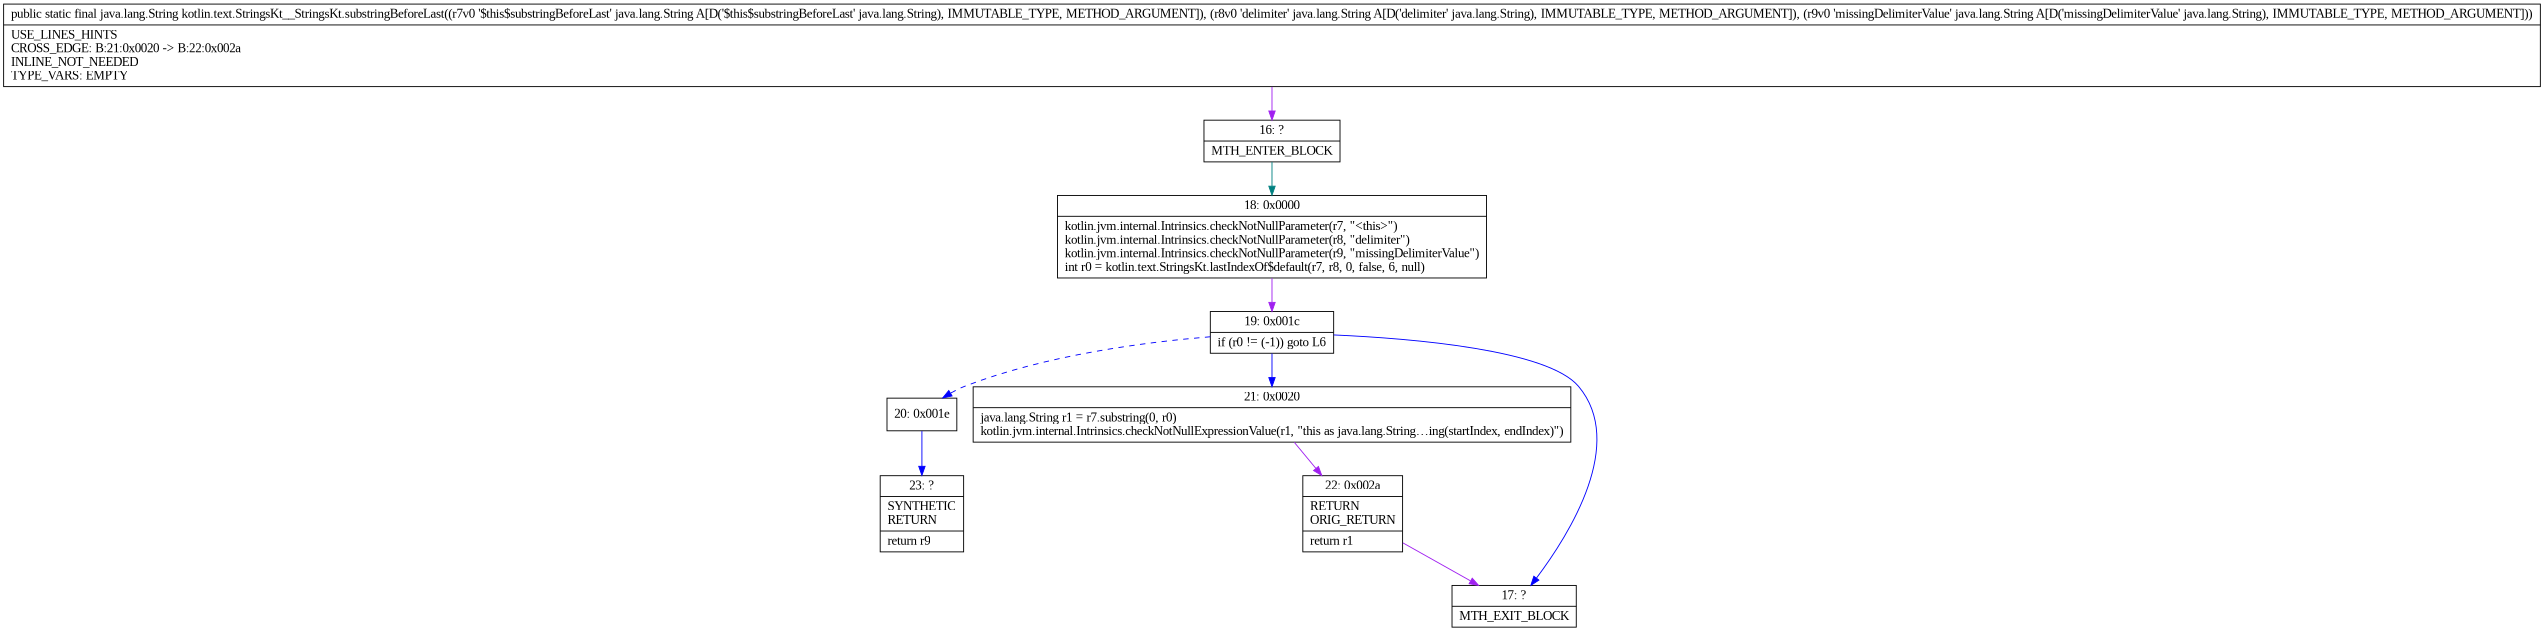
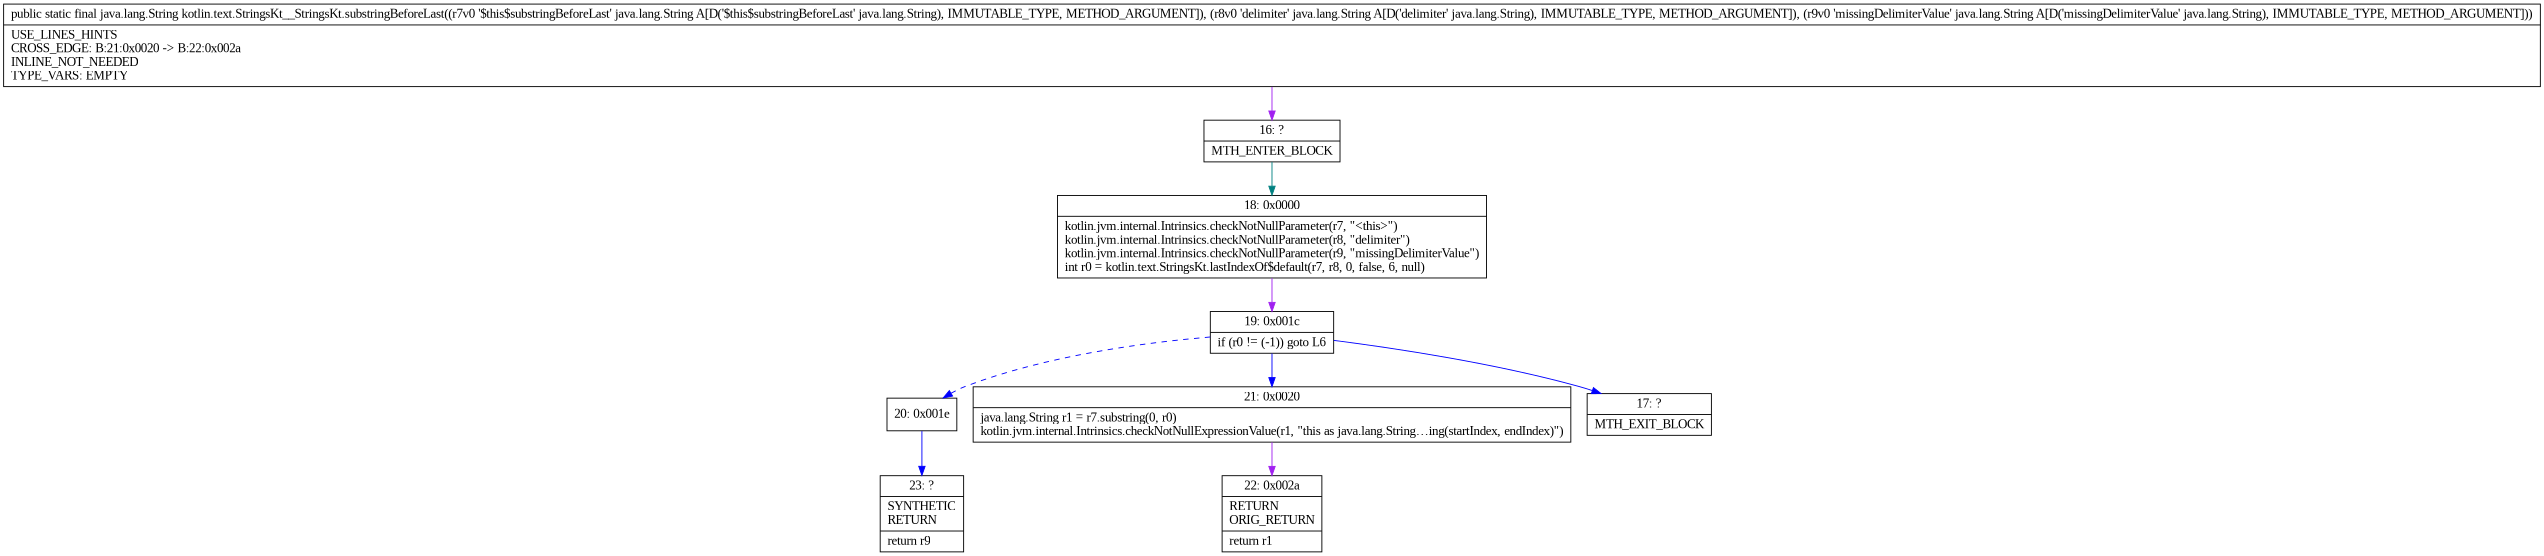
(1437, 562) -> none
